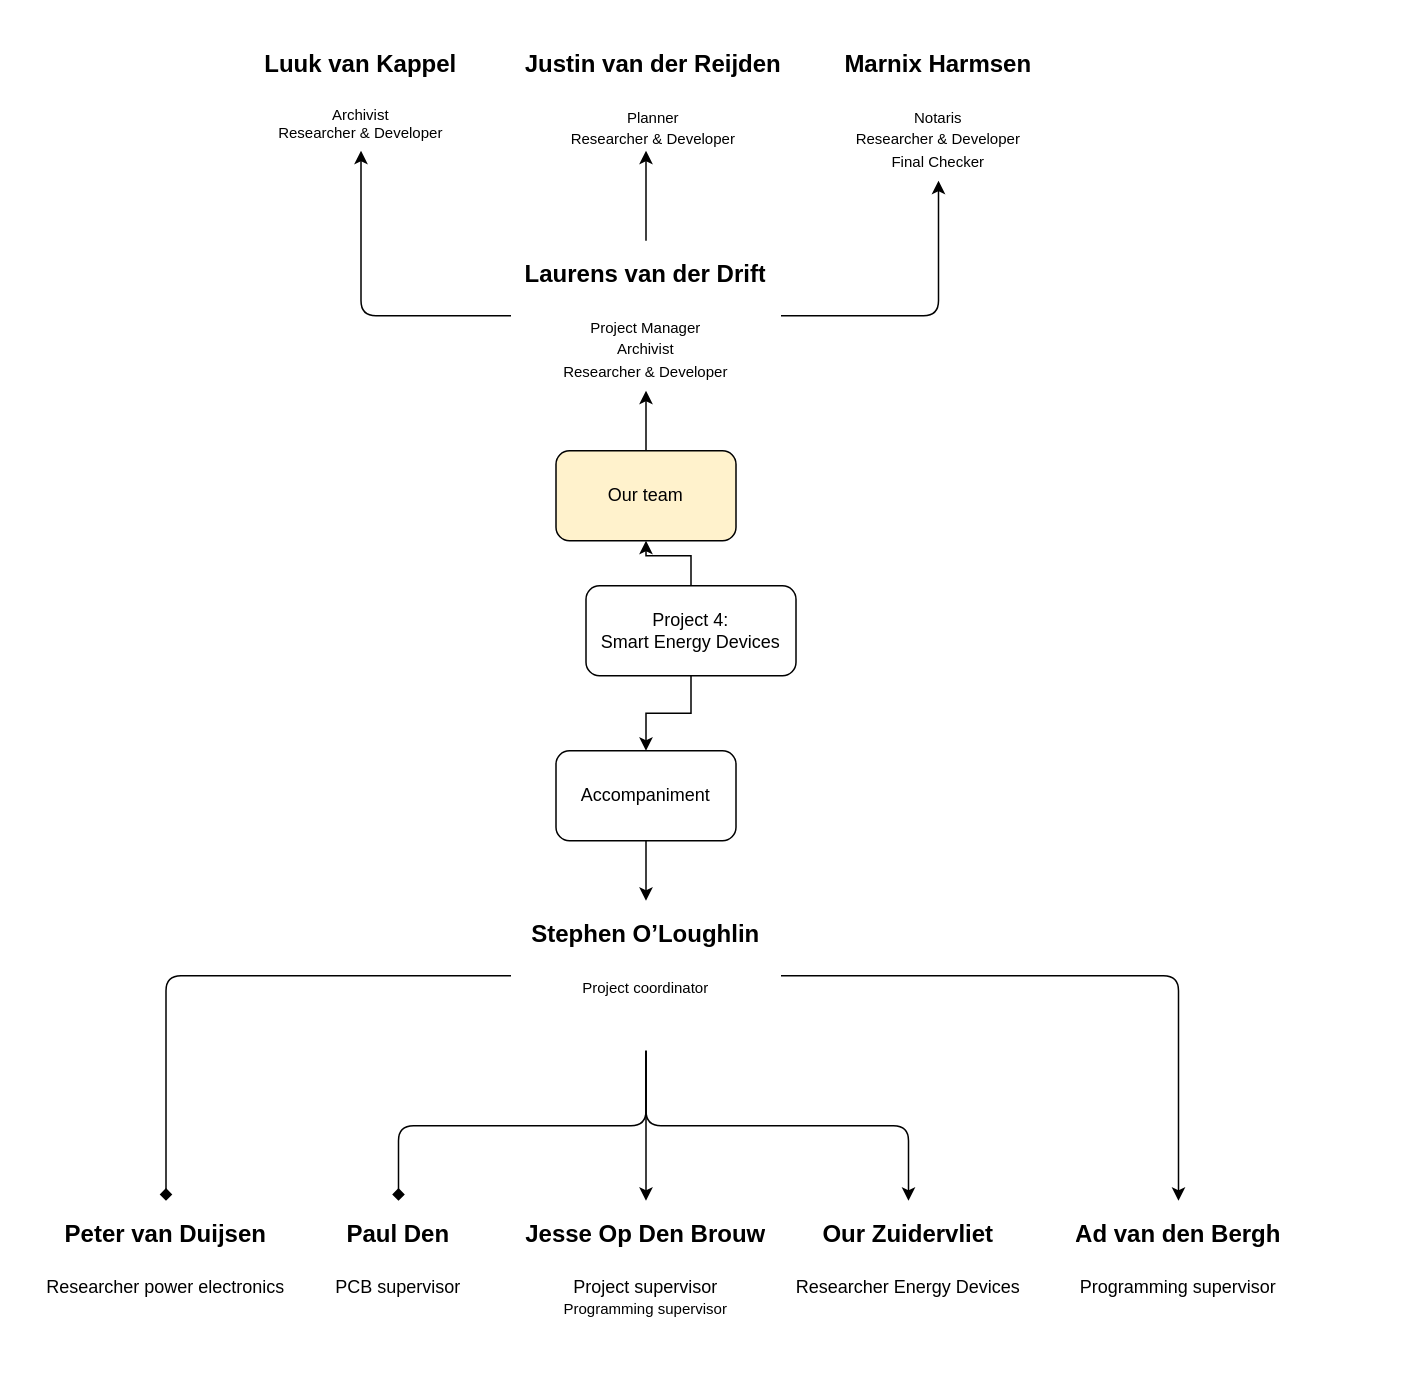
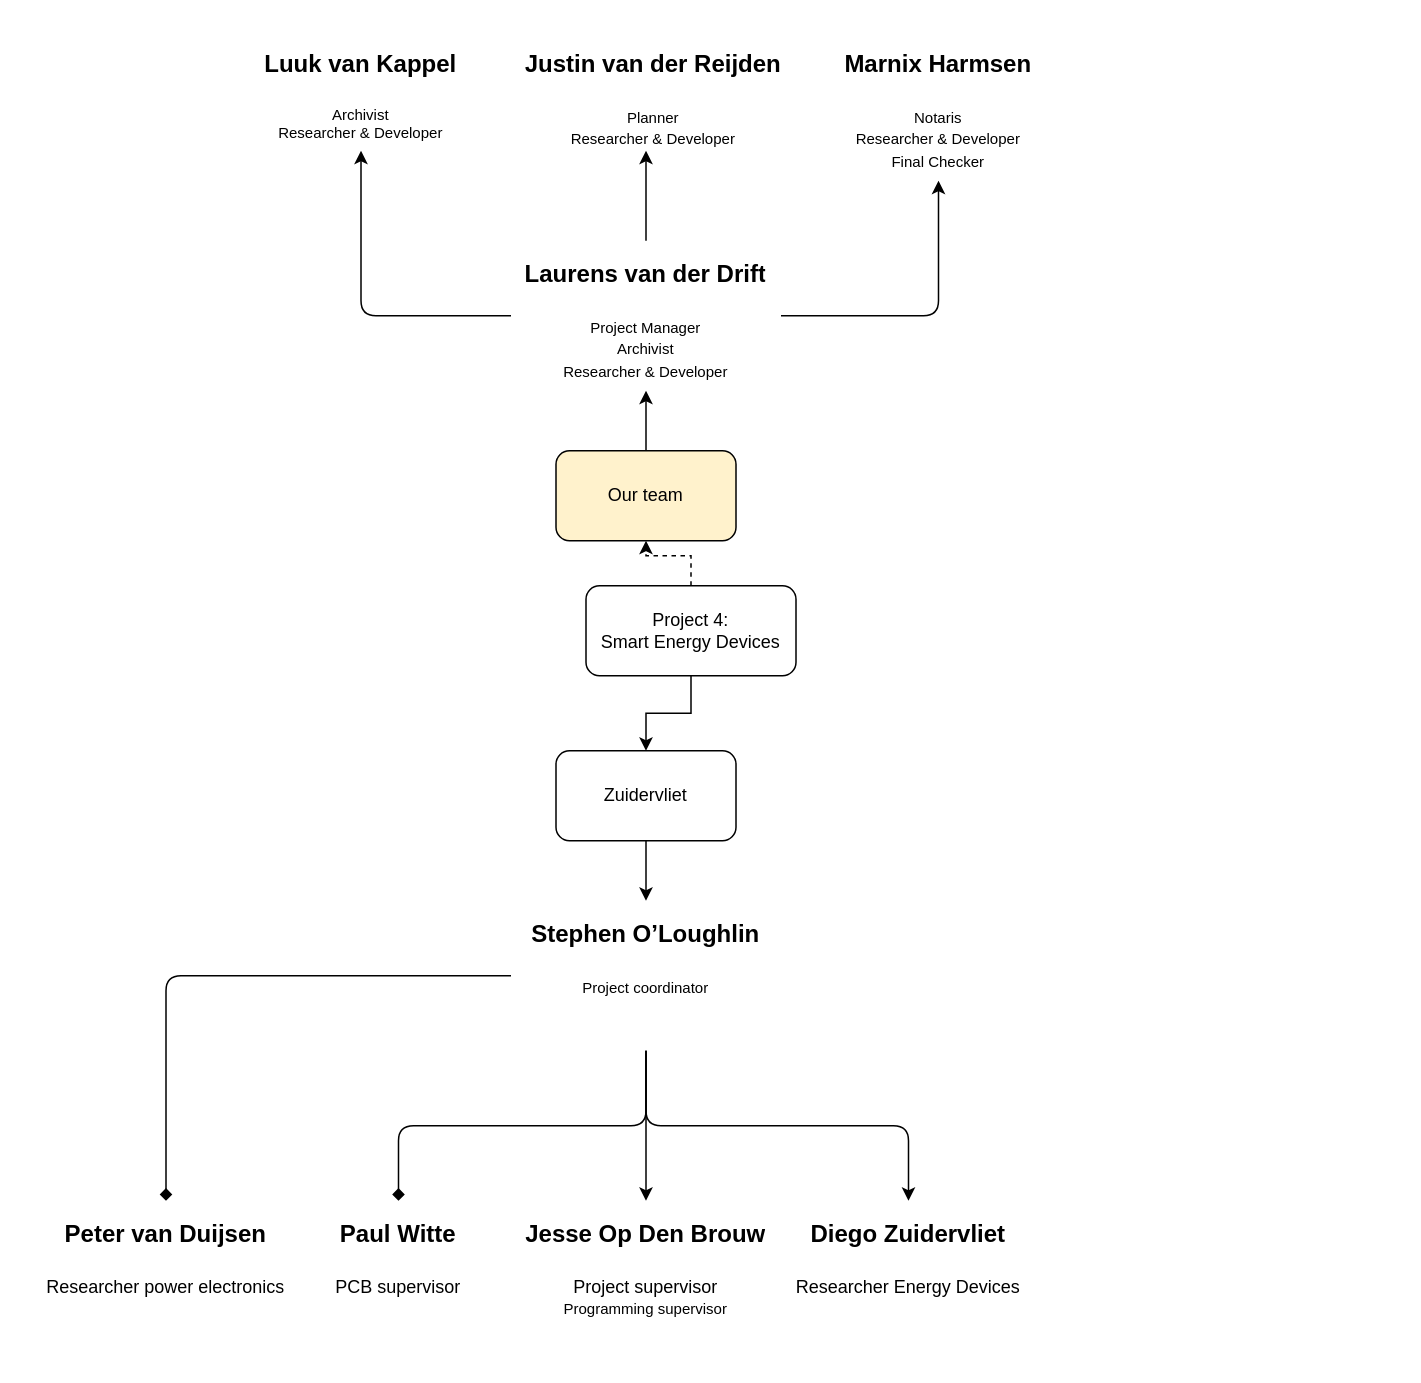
(679, 556) -> (679, 556)
(646, 796) -> (646, 796)
(1082, 976) -> none
(398, 1207) -> (398, 1207)
(908, 1207) -> (908, 1207)
(1178, 1276) -> none
